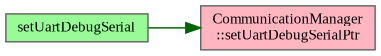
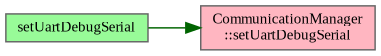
(288, 28) -> (288, 28)
